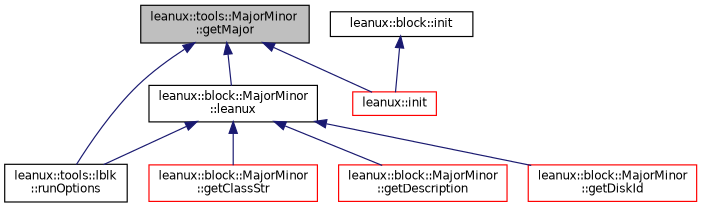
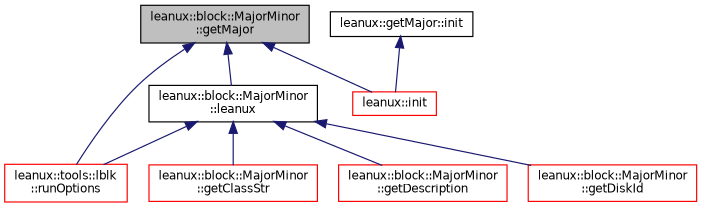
(225, 24) -> (225, 24)
(402, 24) -> (402, 24)
(66, 183) -> (66, 183)
